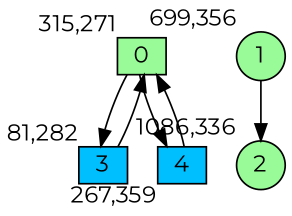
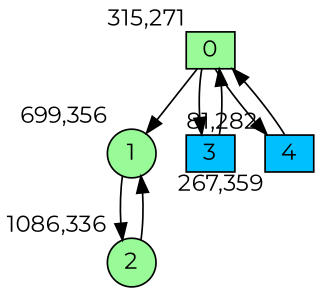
none -> (177, 94)
none -> (143, 216)
